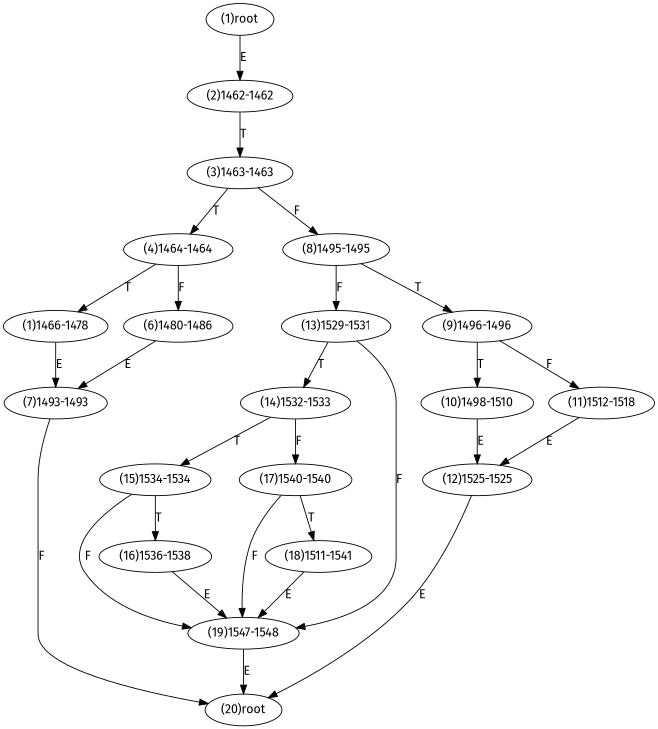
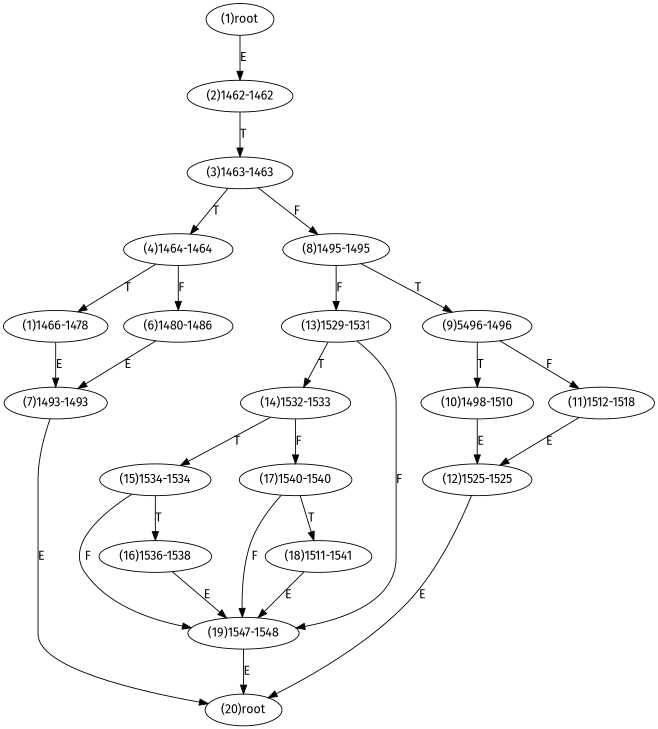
(477, 326) -> (477, 326)
(42, 557) -> (42, 557)
